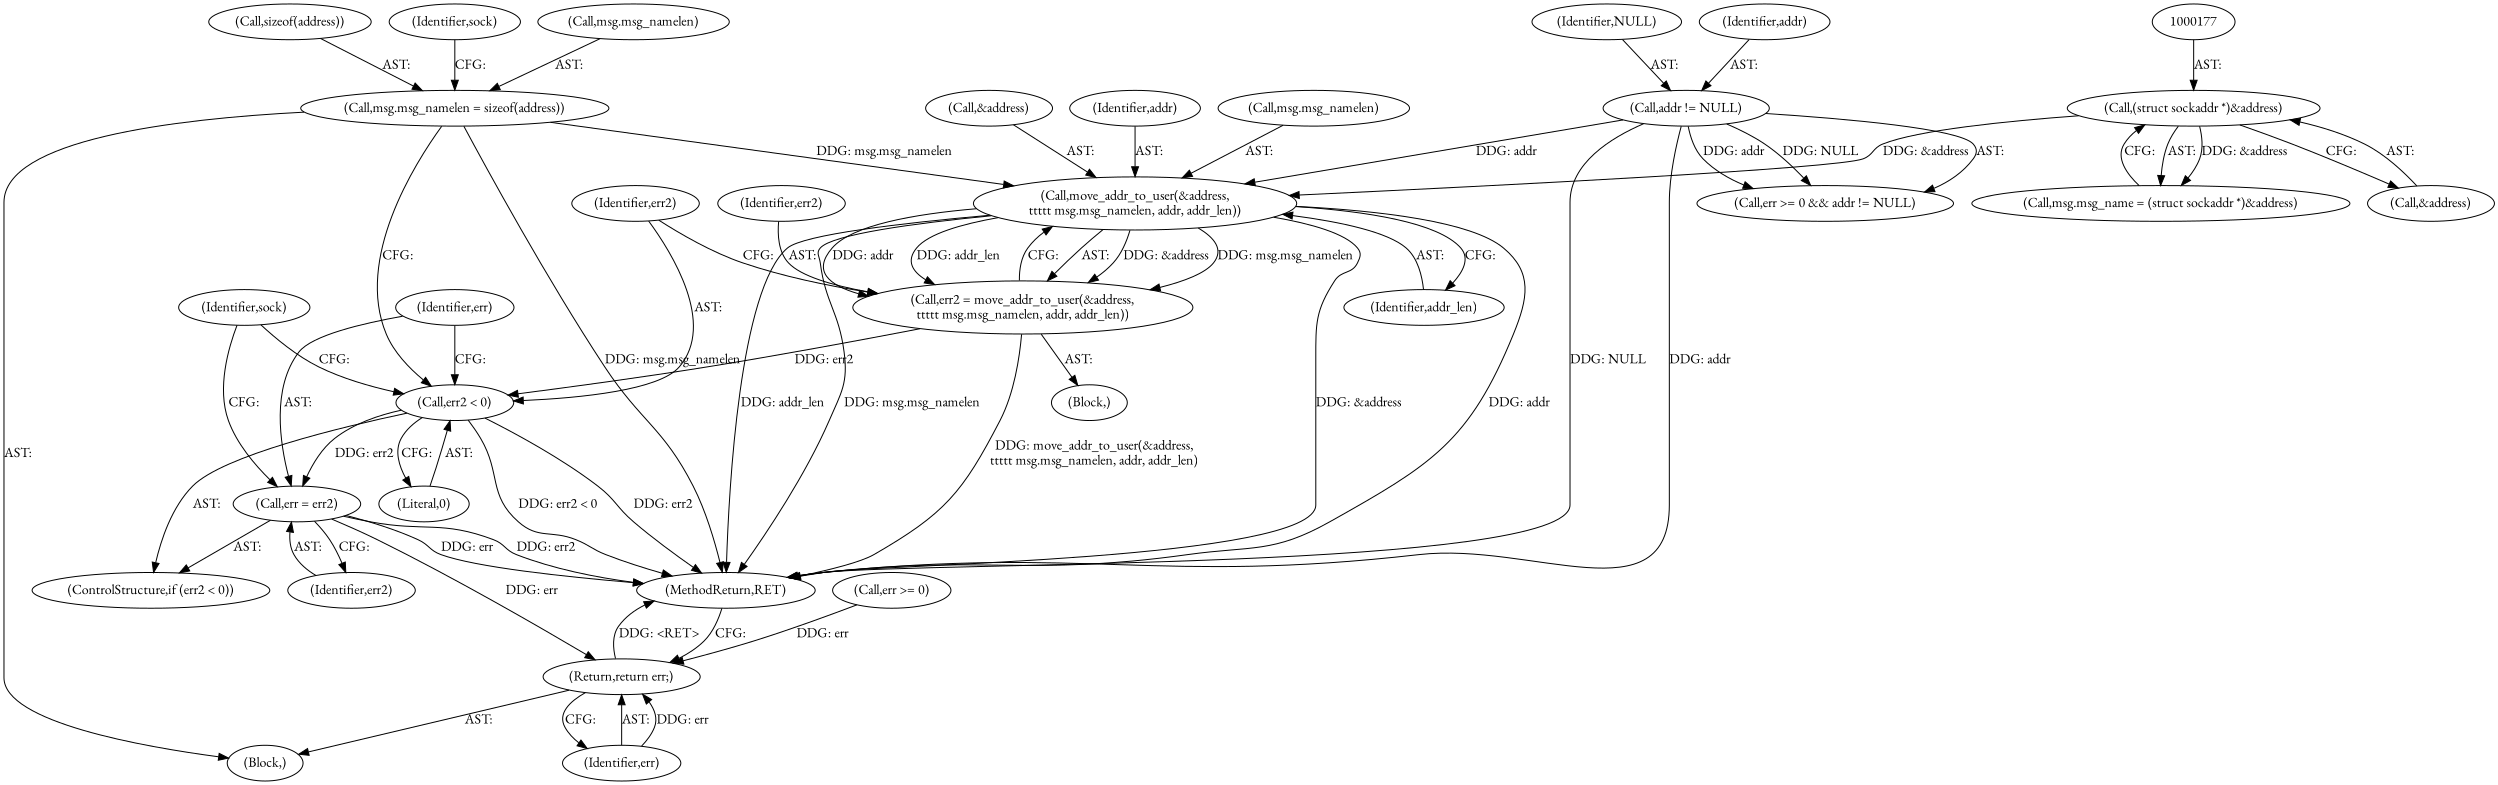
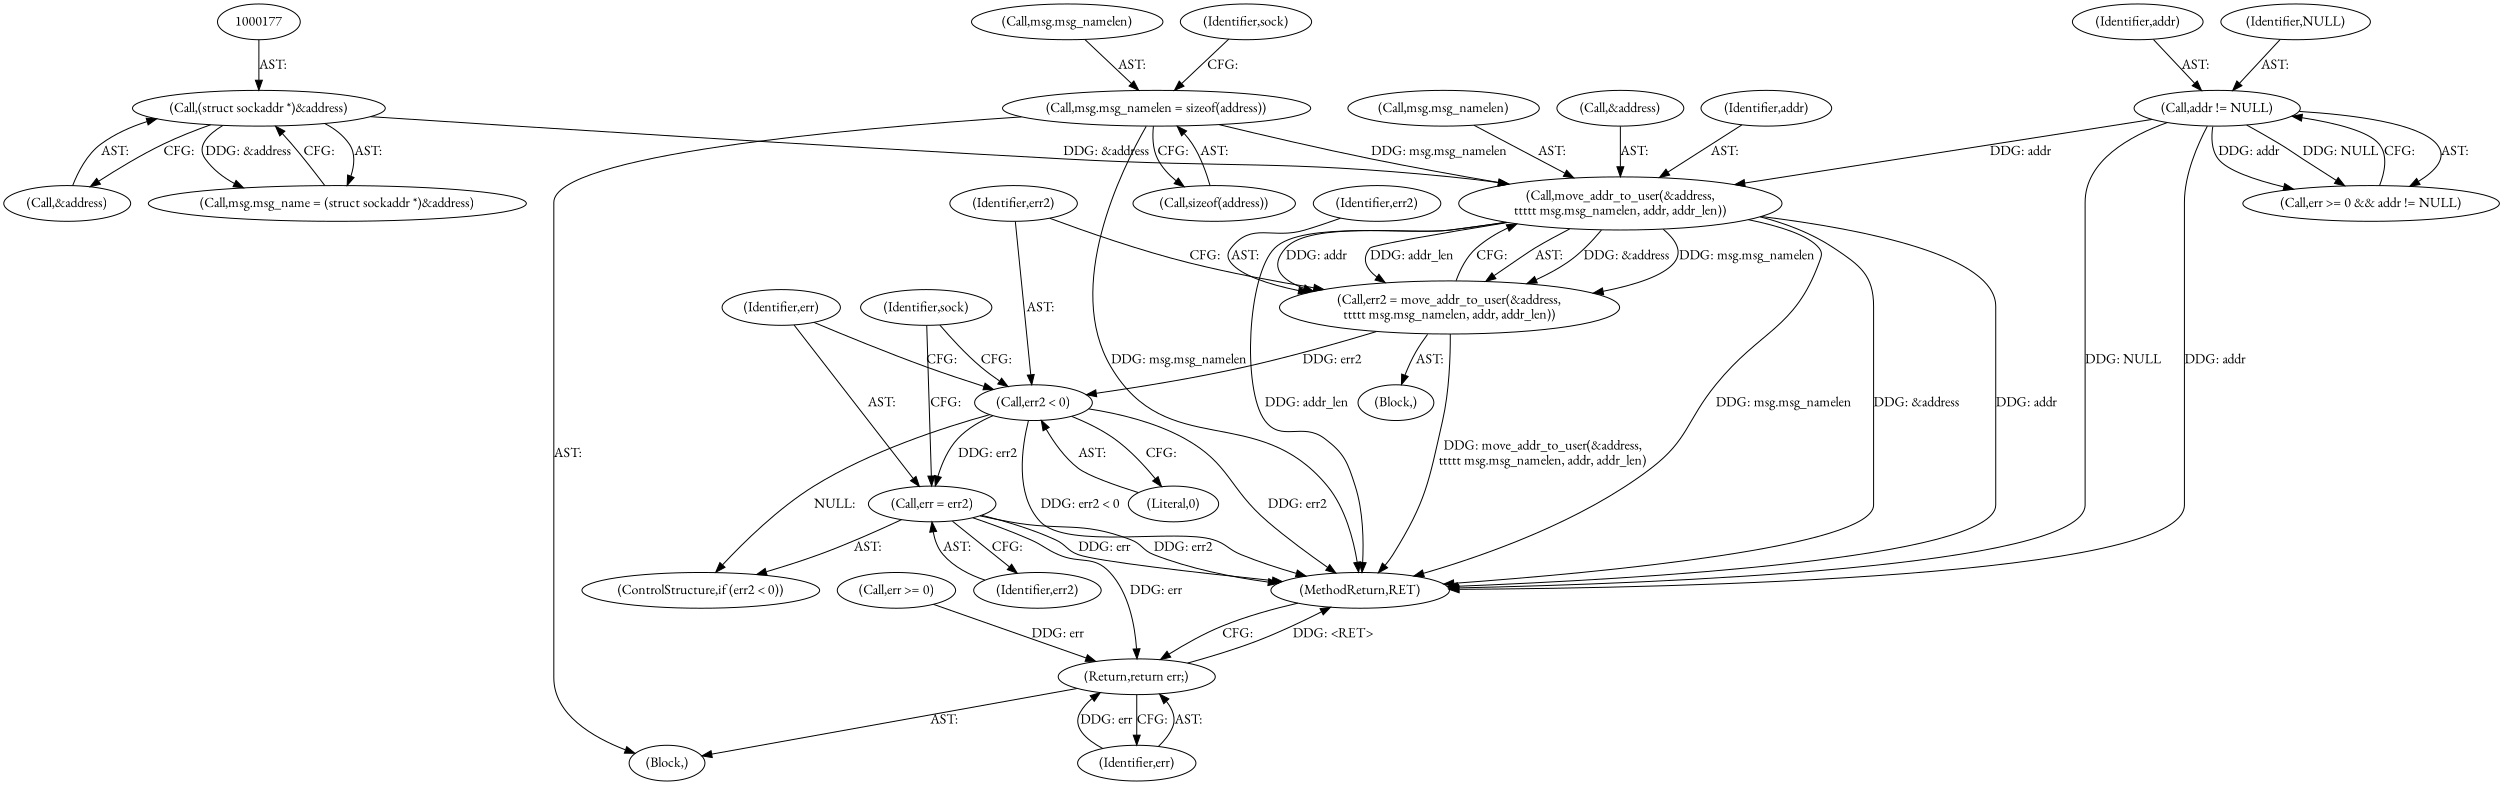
none -> (2363, 133)
(381, 253) -> (1157, 157)
(1424, 307) -> none
(209, 504) -> (837, 504)
